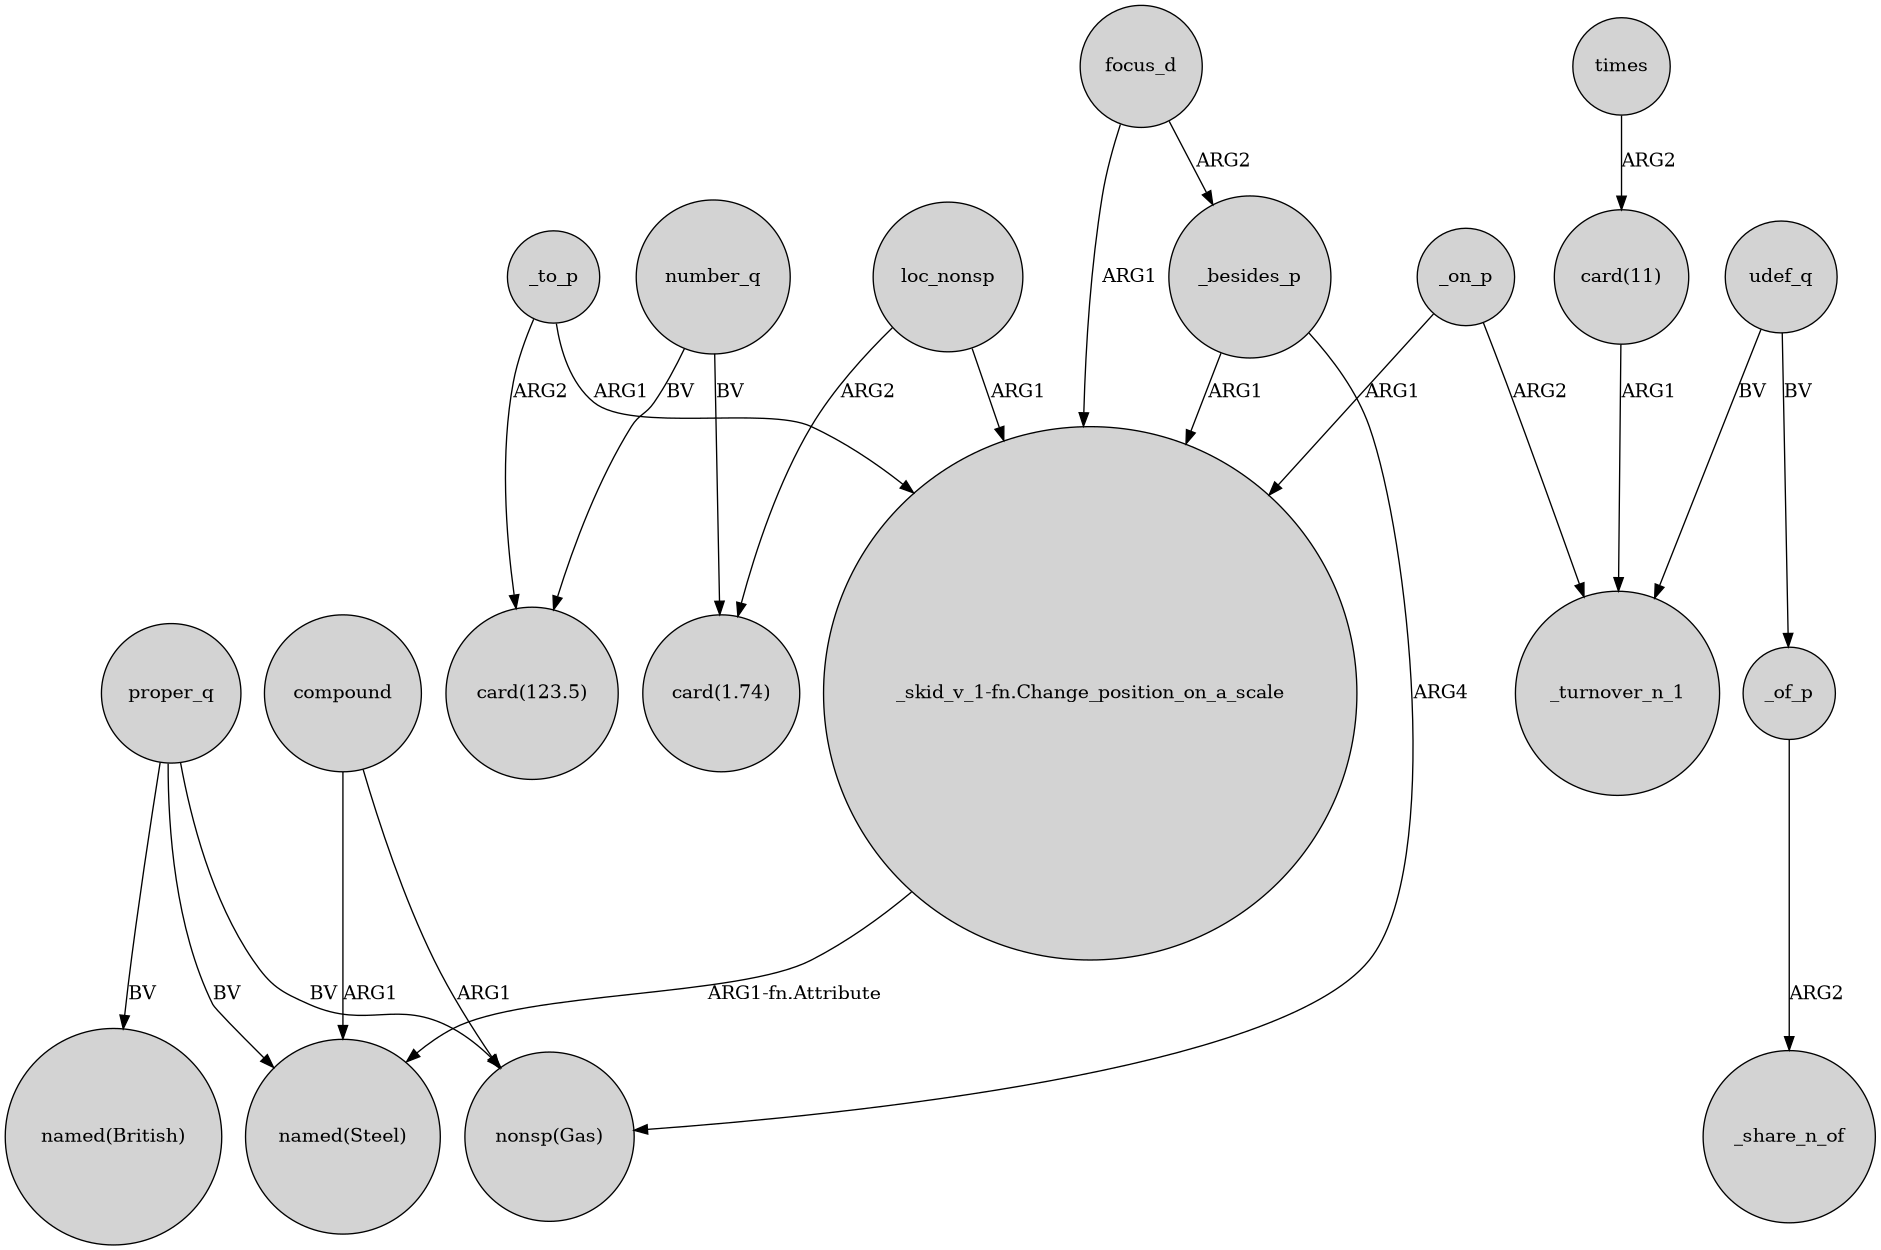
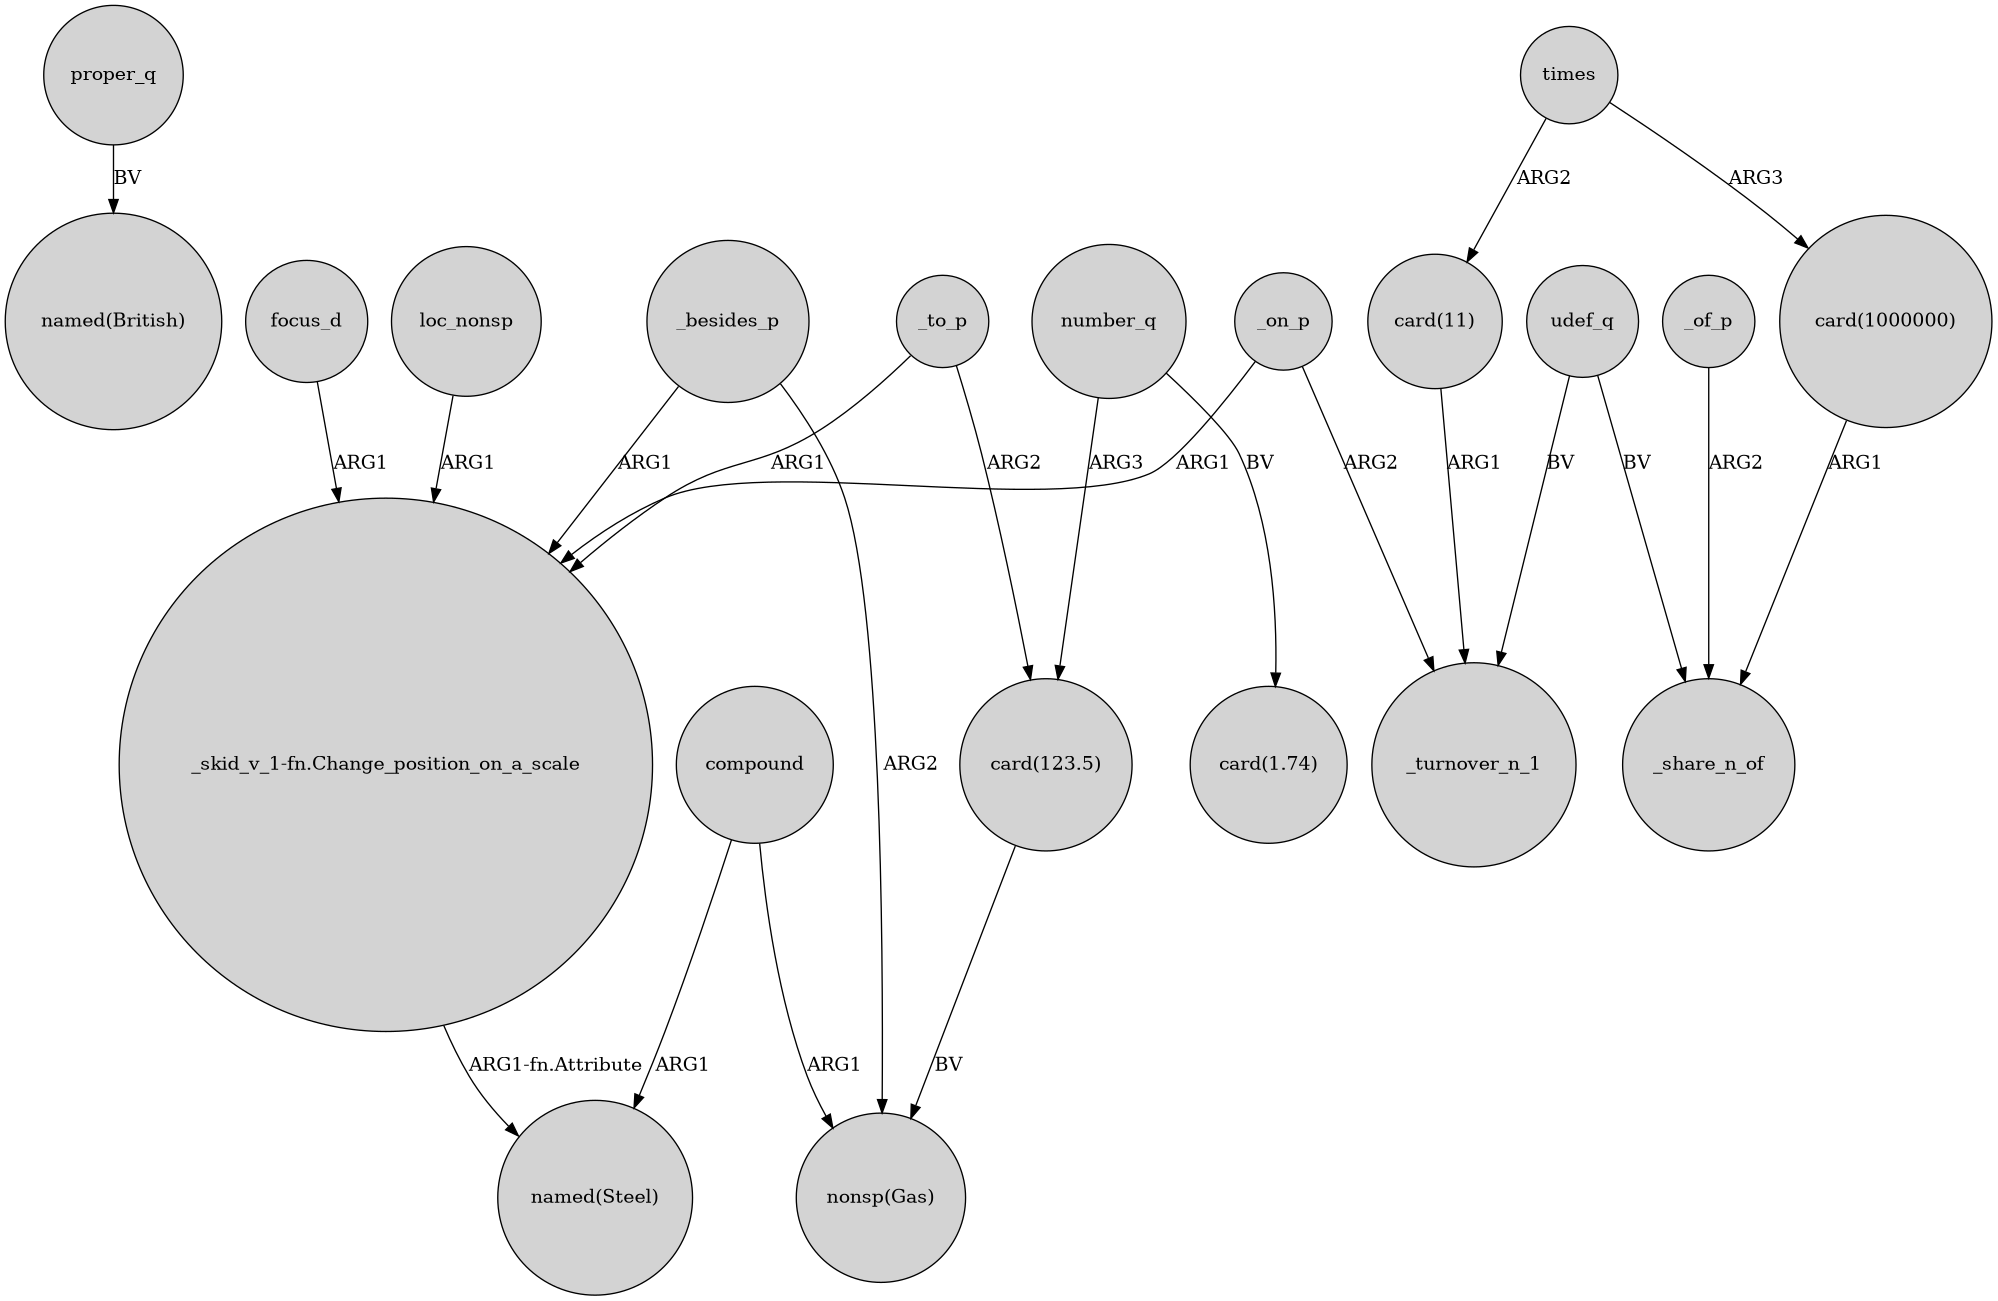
(1188, 157) -> none
none -> (1886, 321)
(680, 392) -> (1116, 464)
(796, 454) -> none
(1785, 483) -> (1640, 522)
(1441, 693) -> (911, 765)
(185, 923) -> none
(271, 982) -> (966, 976)
